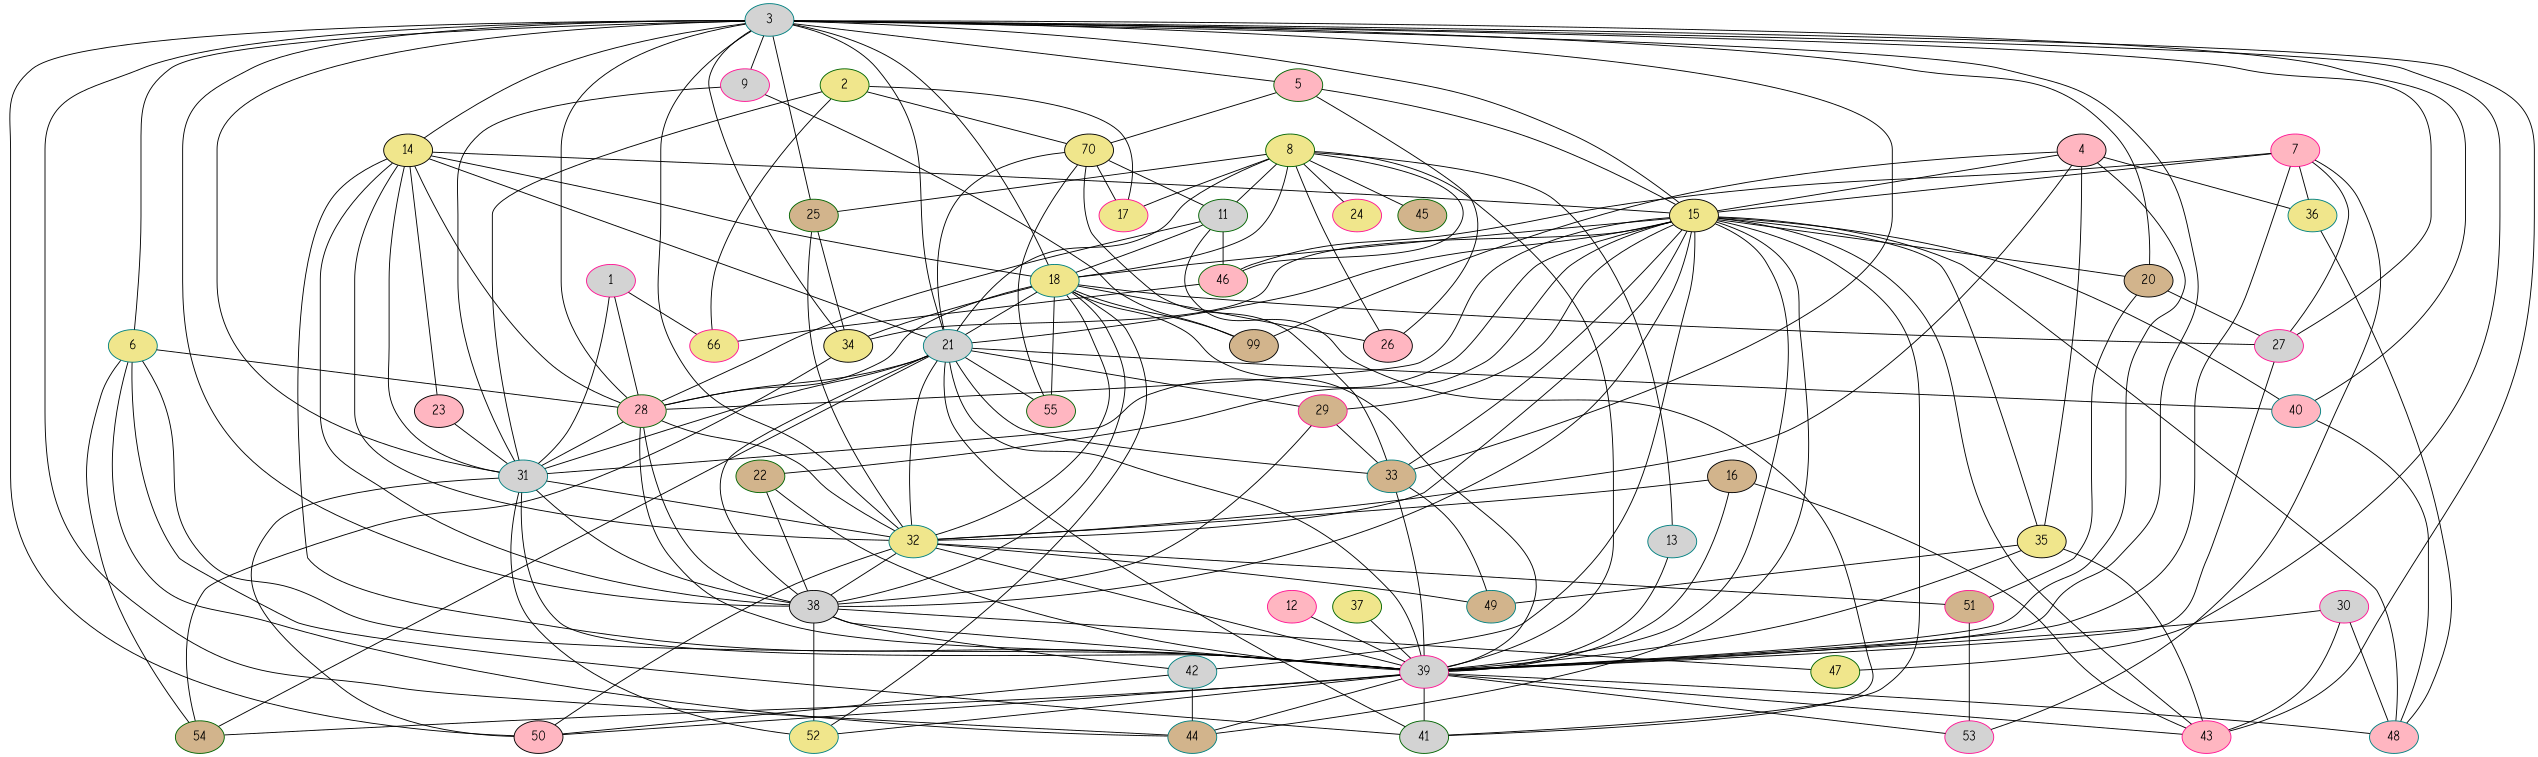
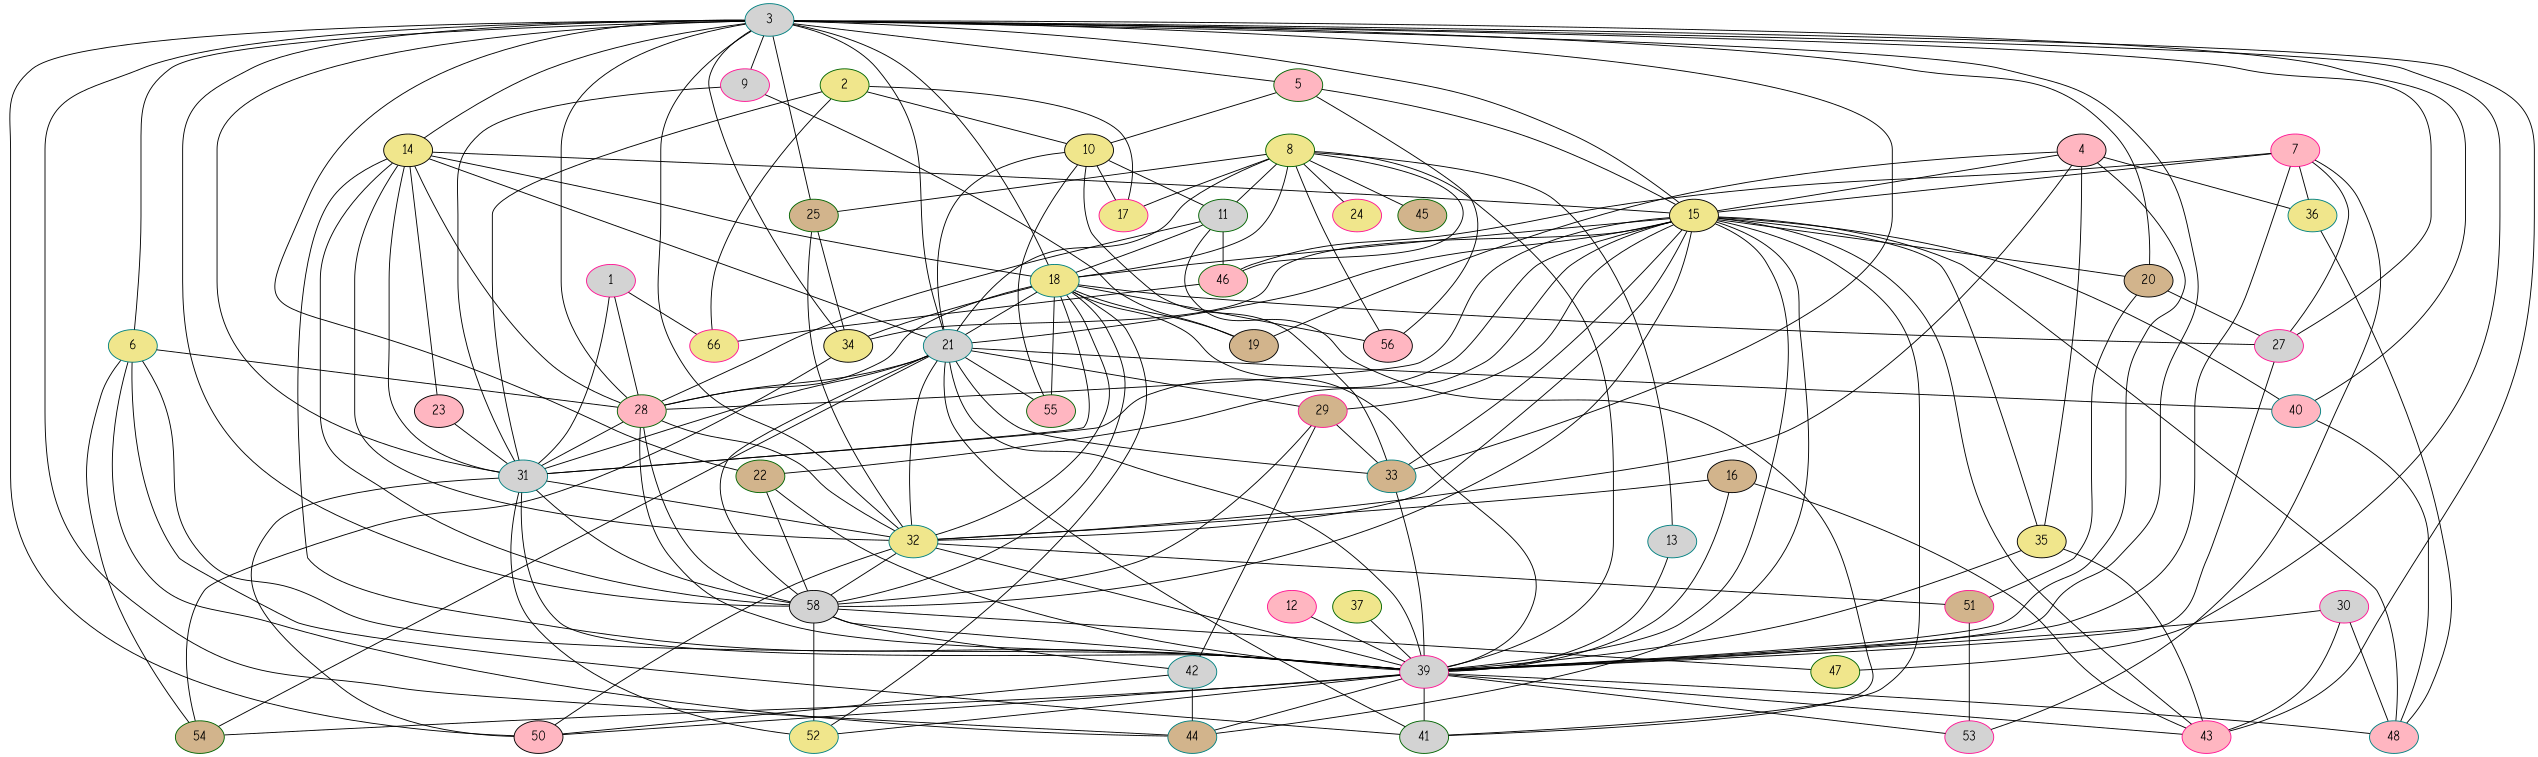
(1089, 150) -> (1089, 150)
none -> (288, 245)
(1254, 346) -> (1254, 346)
(1388, 346) -> (1388, 346)
none -> (883, 447)
(1587, 567) -> (1258, 541)
(814, 607) -> (814, 607)
(1491, 607) -> none
